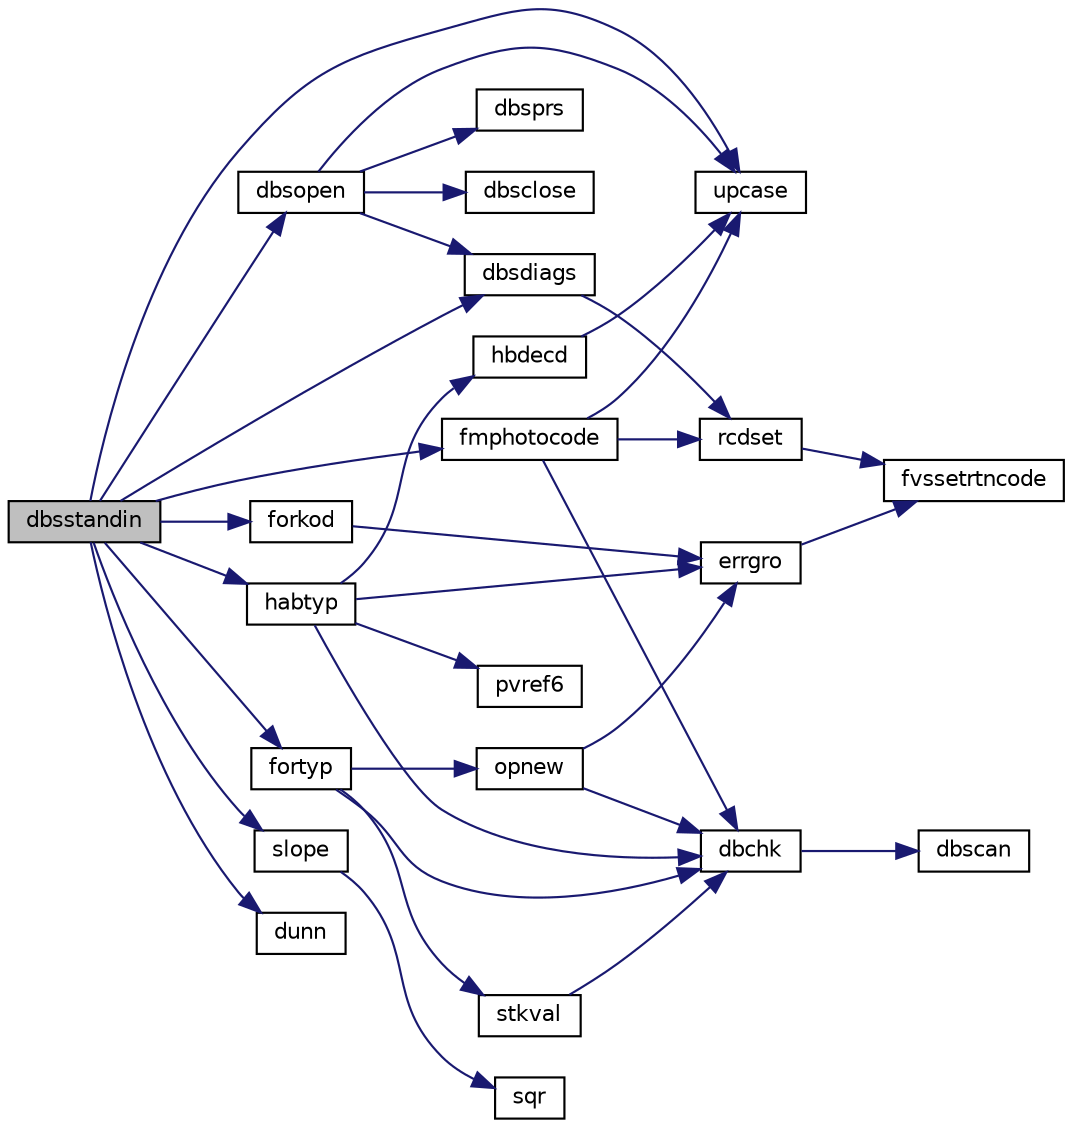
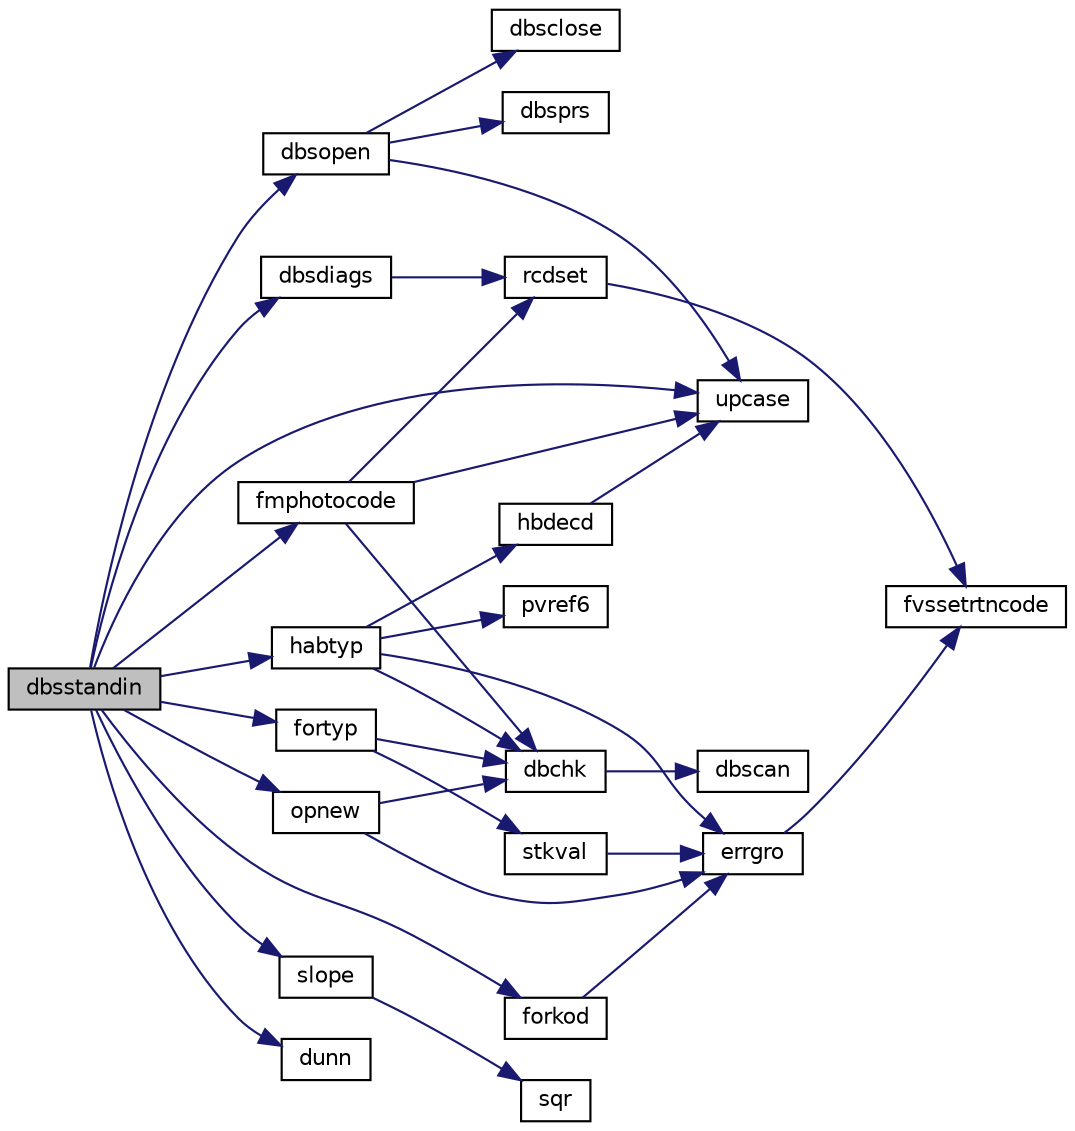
(405, 230) -> none
(385, 769) -> (191, 747)
(643, 945) -> (644, 854)
